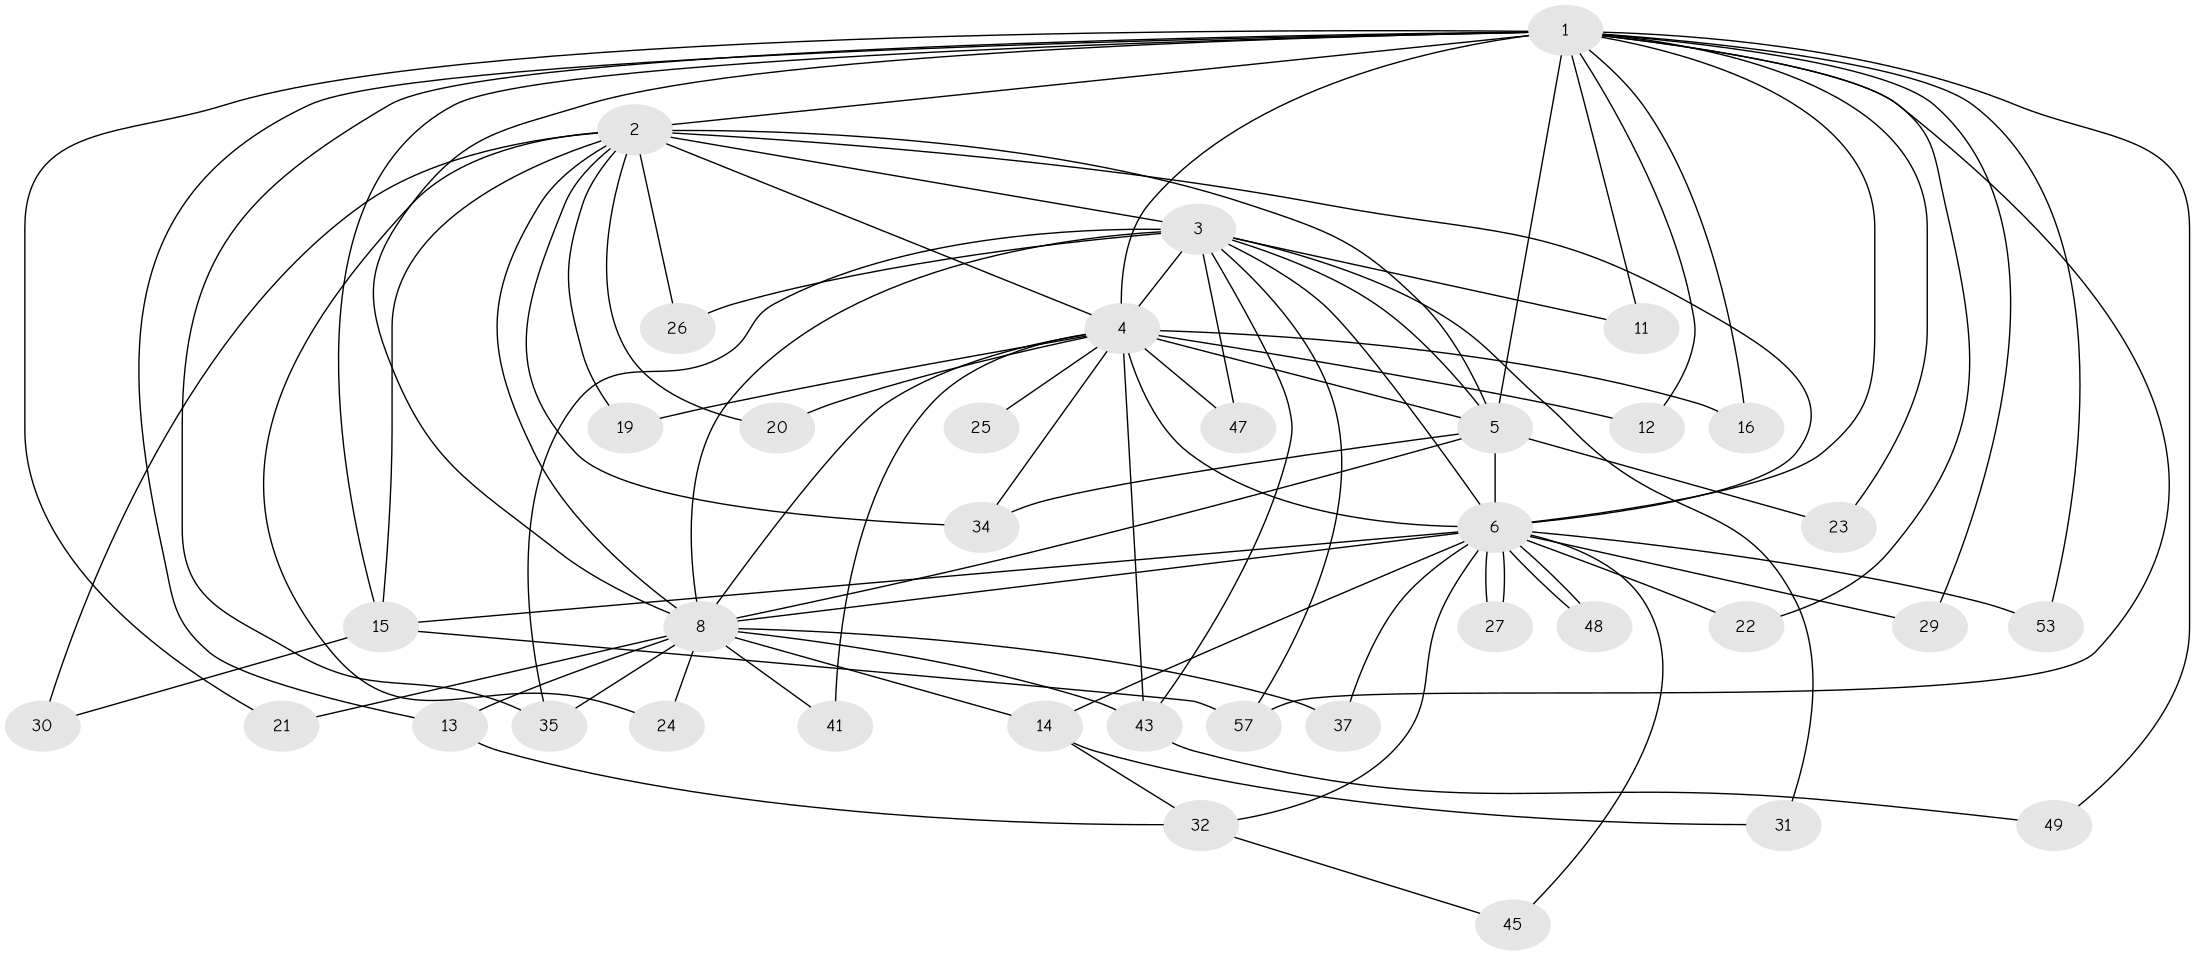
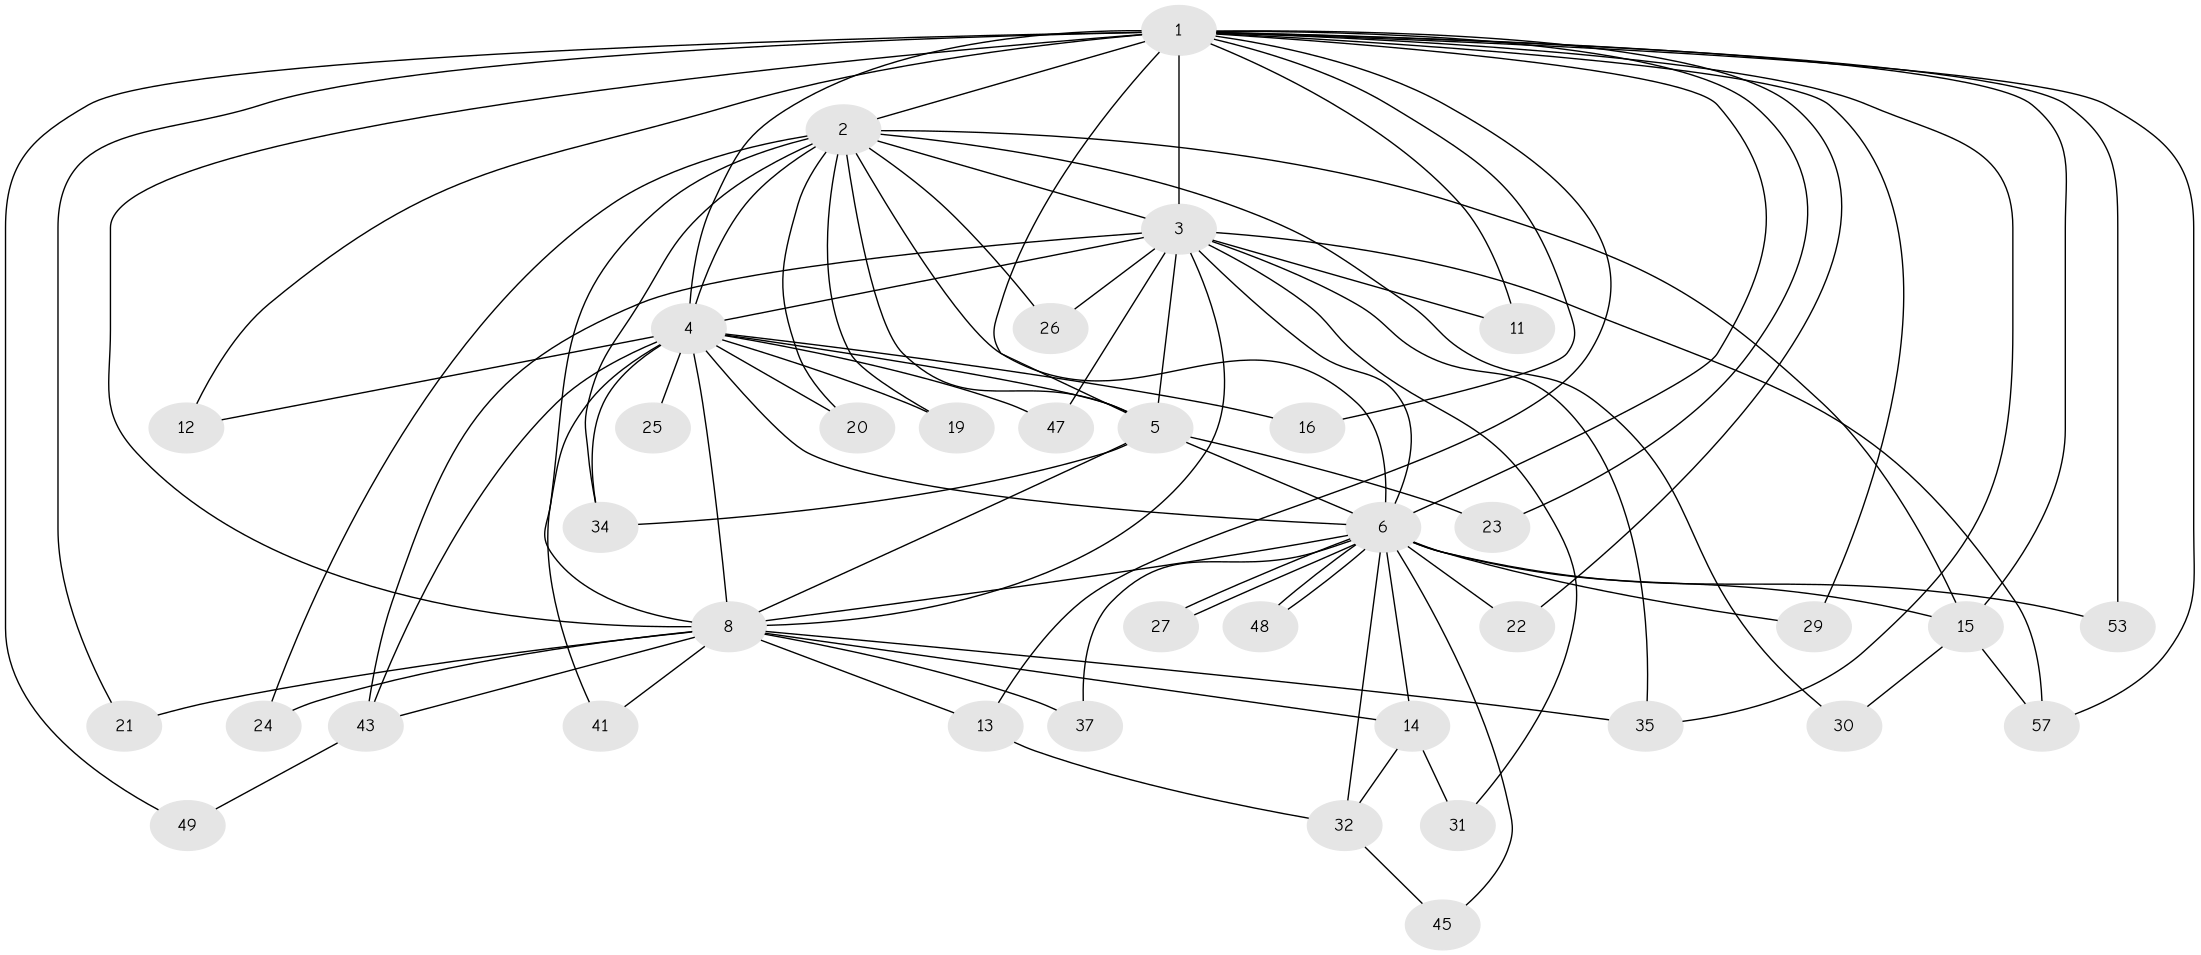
none -> (1179, 130)
